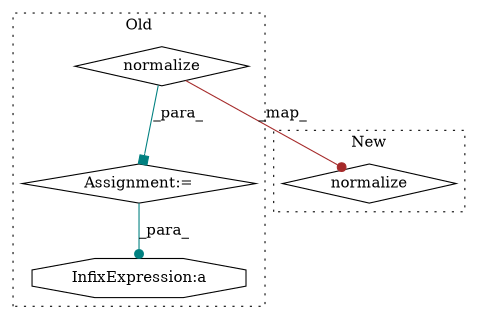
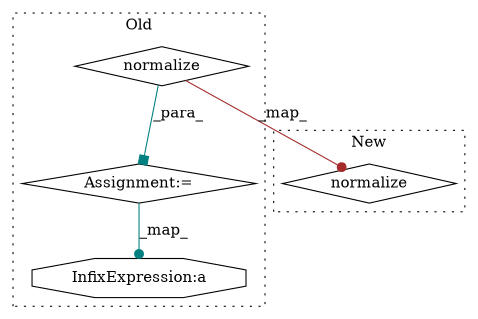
(164, 231) -> (164, 231)
